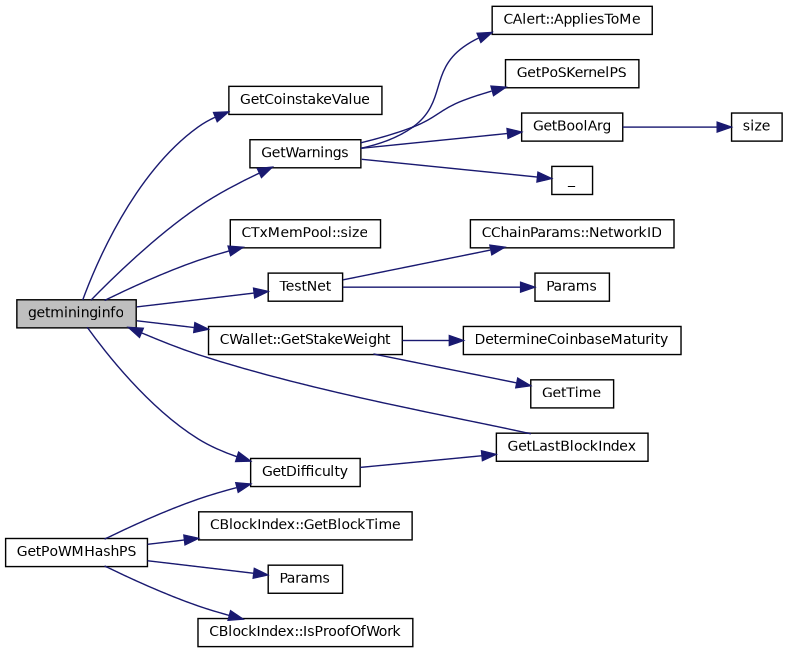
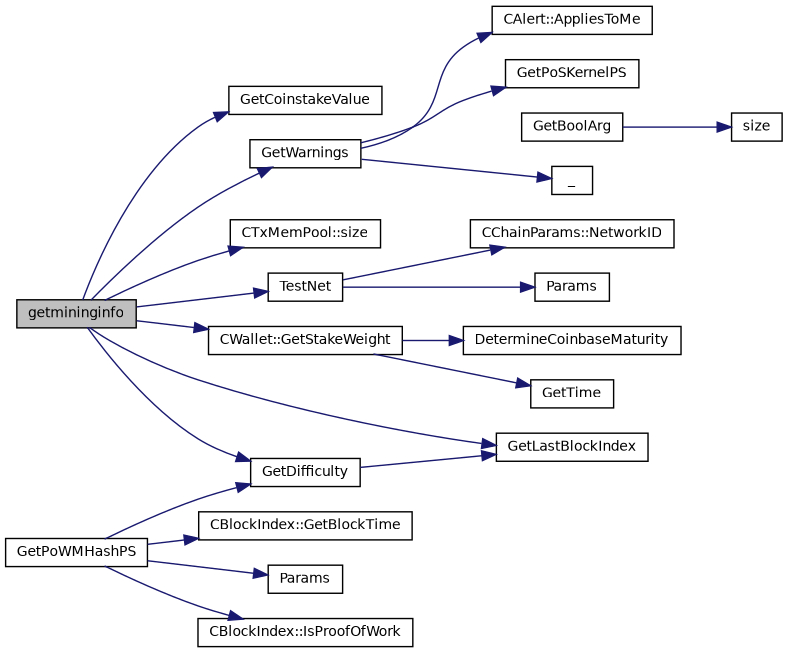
(434, 141) -> none
(334, 392) -> (280, 403)
